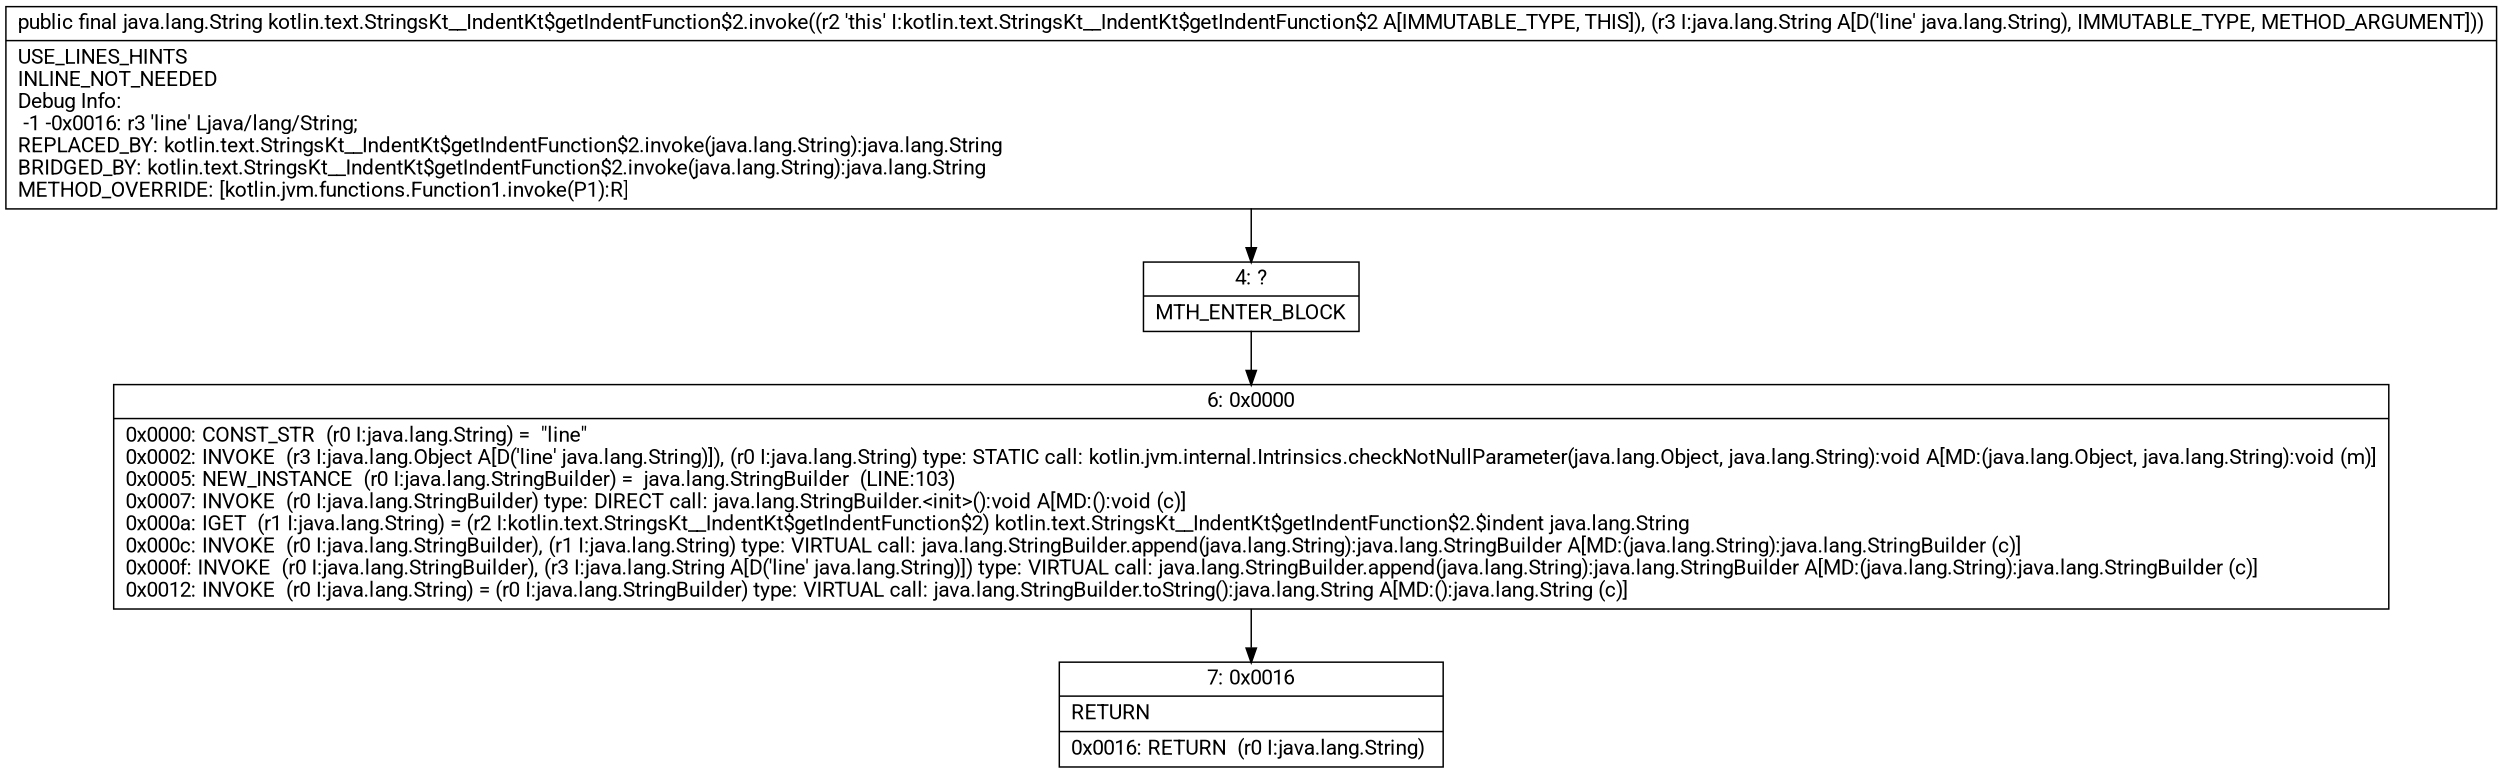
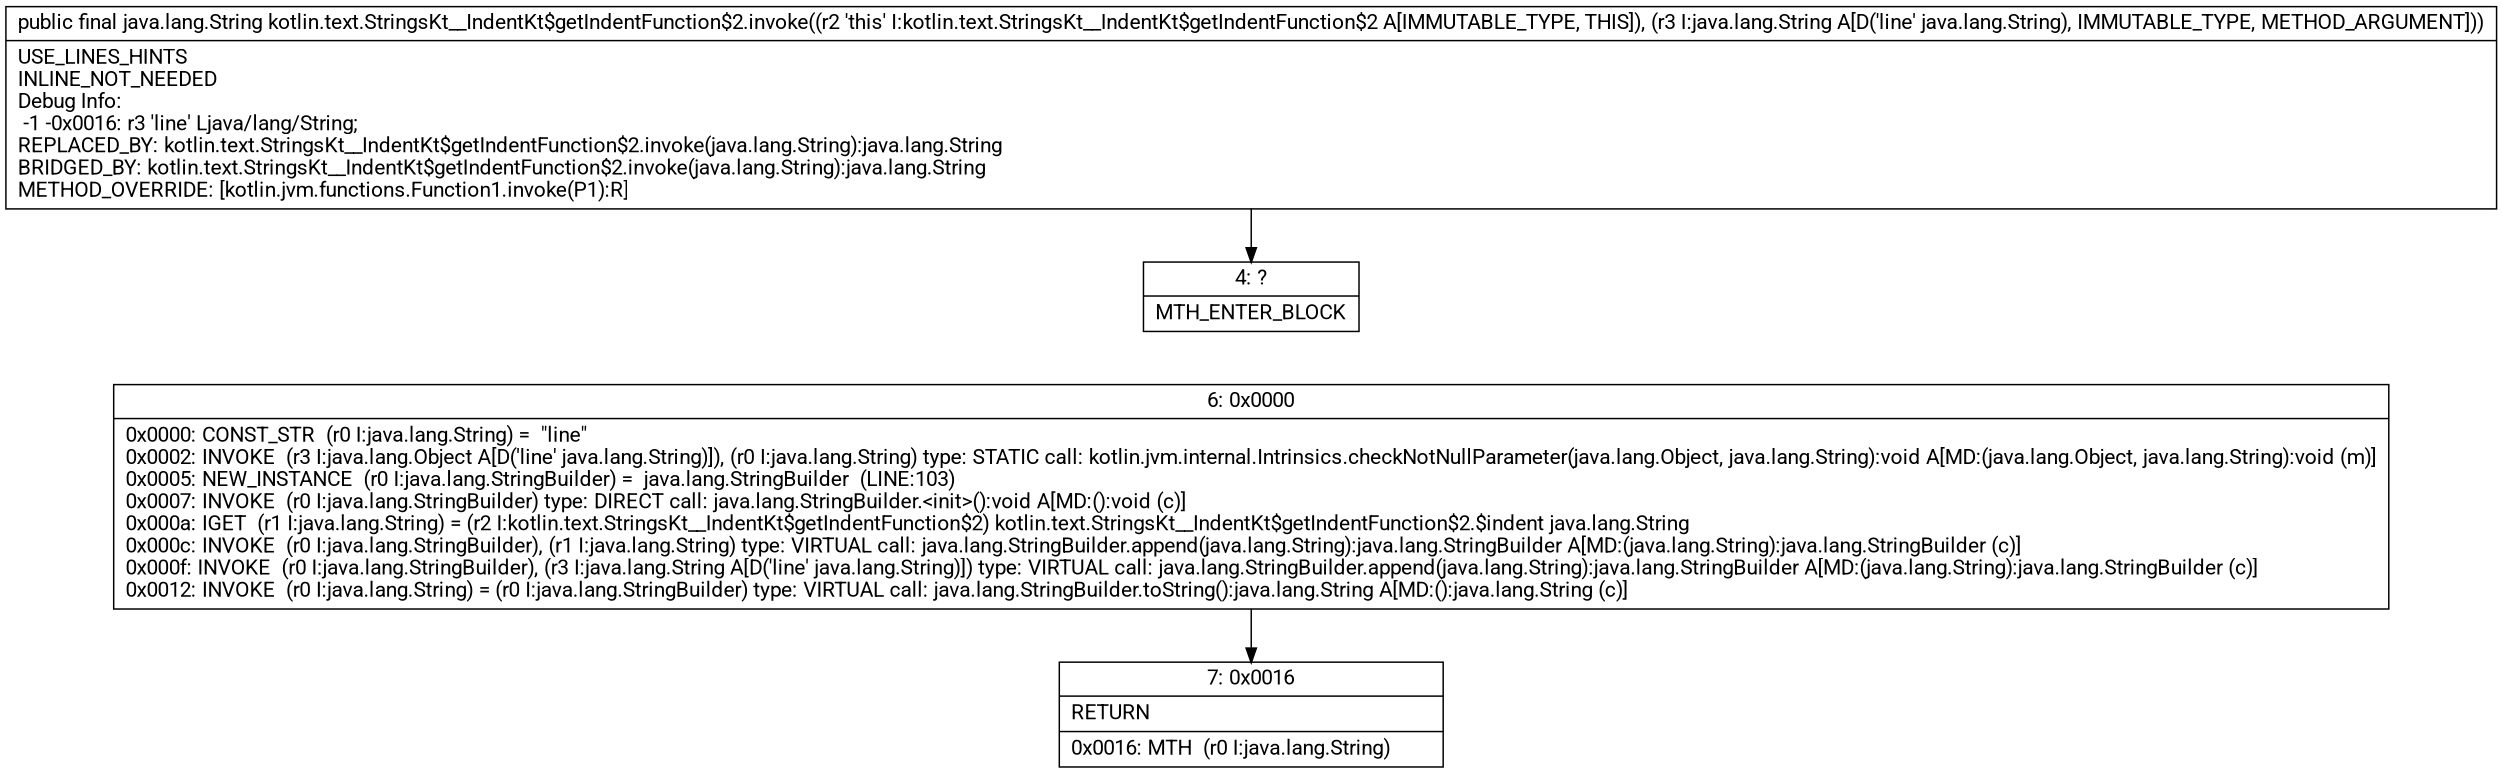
(1251, 350) -> none
(1251, 749) -> (1234, 749)
